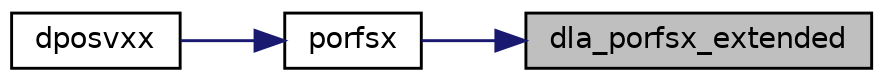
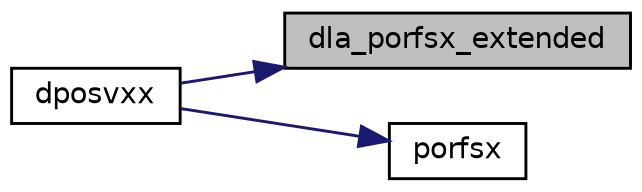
(459, 41) -> (218, 77)
